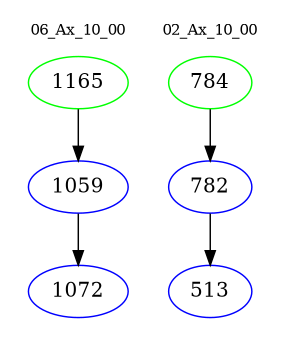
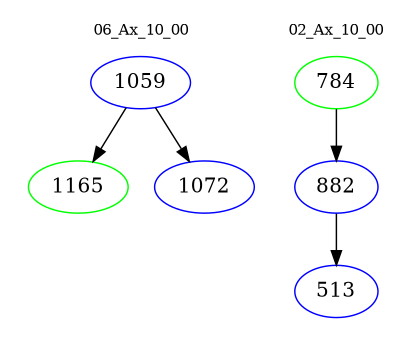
(78, 128) -> (114, 128)
(210, 187) -> (336, 187)
